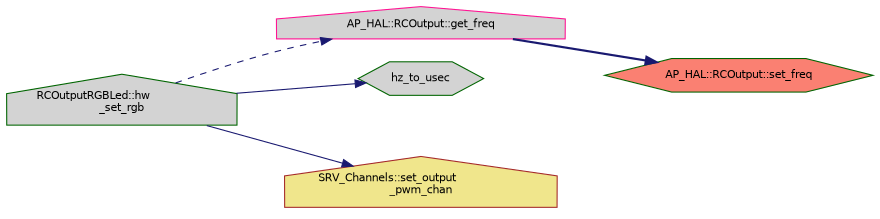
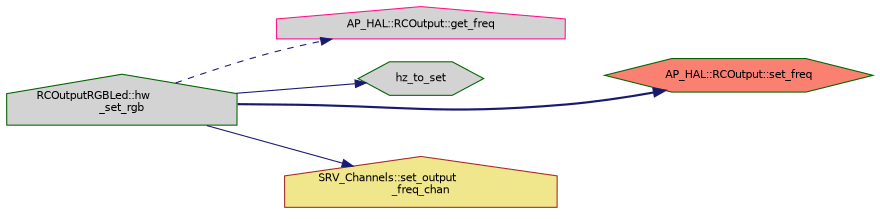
(579, 50) -> (446, 109)
(421, 79) -> (421, 79)
(421, 185) -> (421, 185)
